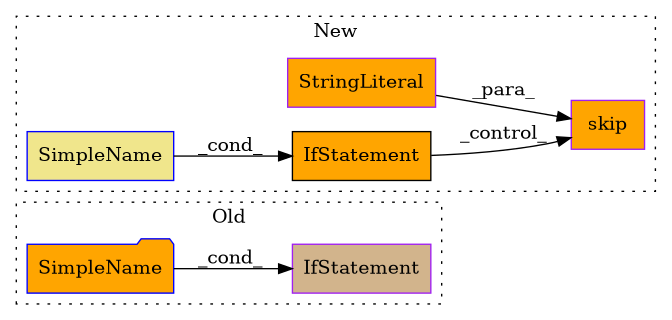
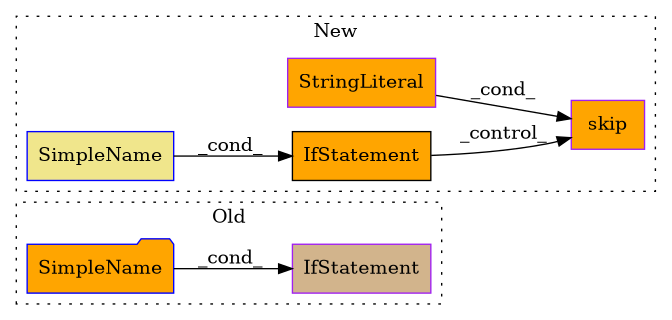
(503, 90) -> (503, 90)
